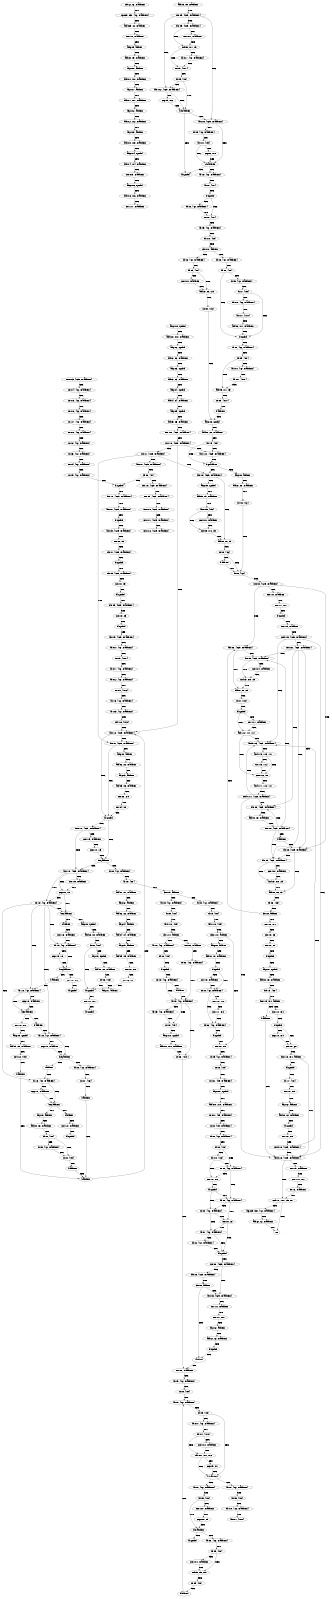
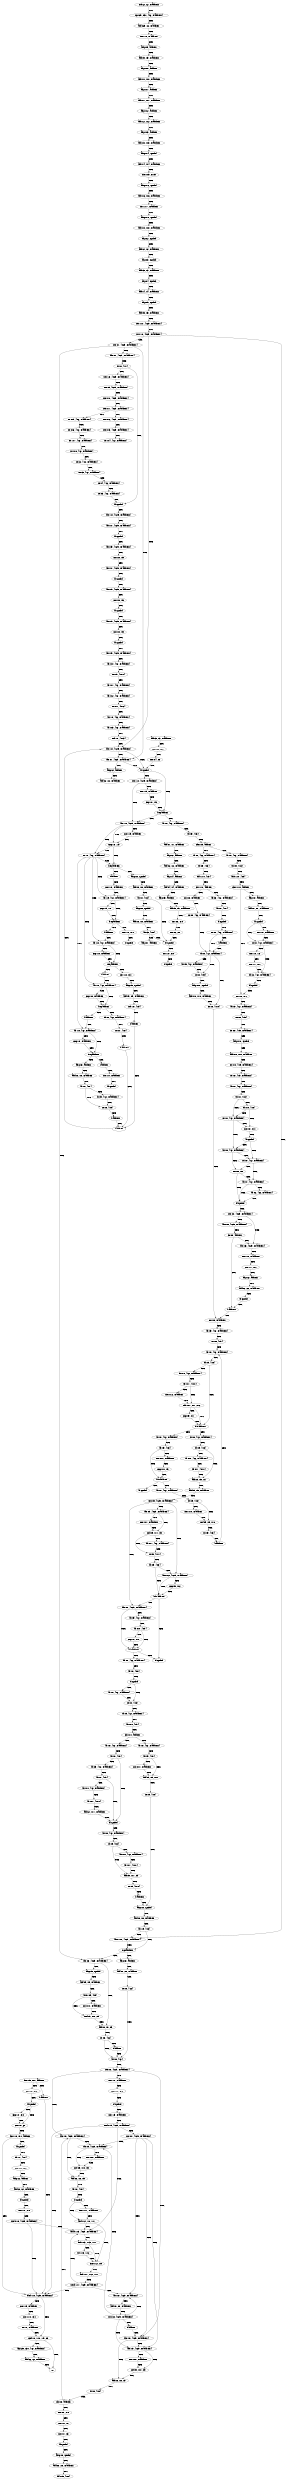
(135, 175) -> (149, 175)
none -> (149, 212)
(79, 395) -> (98, 414)
(81, 406) -> (81, 425)
none -> (116, 424)
(126, 776) -> none
(270, 995) -> none
none -> (199, 1480)
